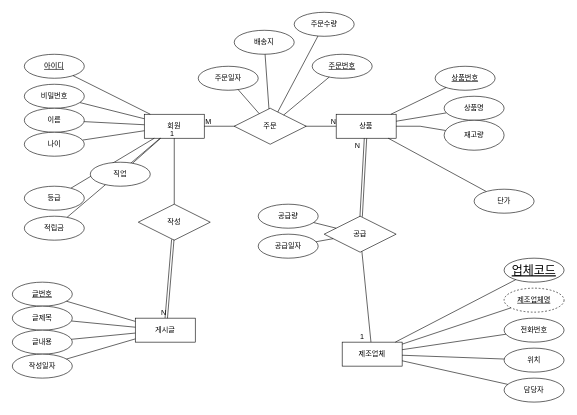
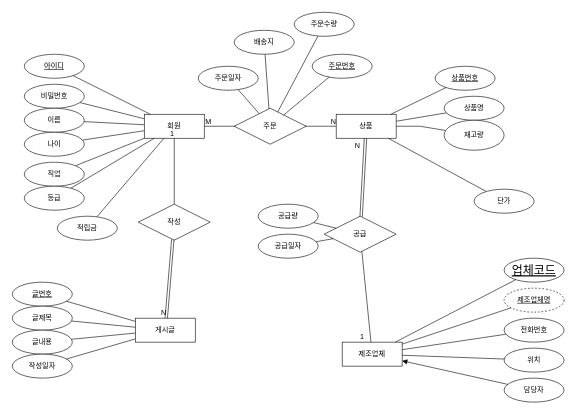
(120, 174) -> (54, 174)
(54, 228) -> (87, 228)
(406, 362) -> (408, 362)
